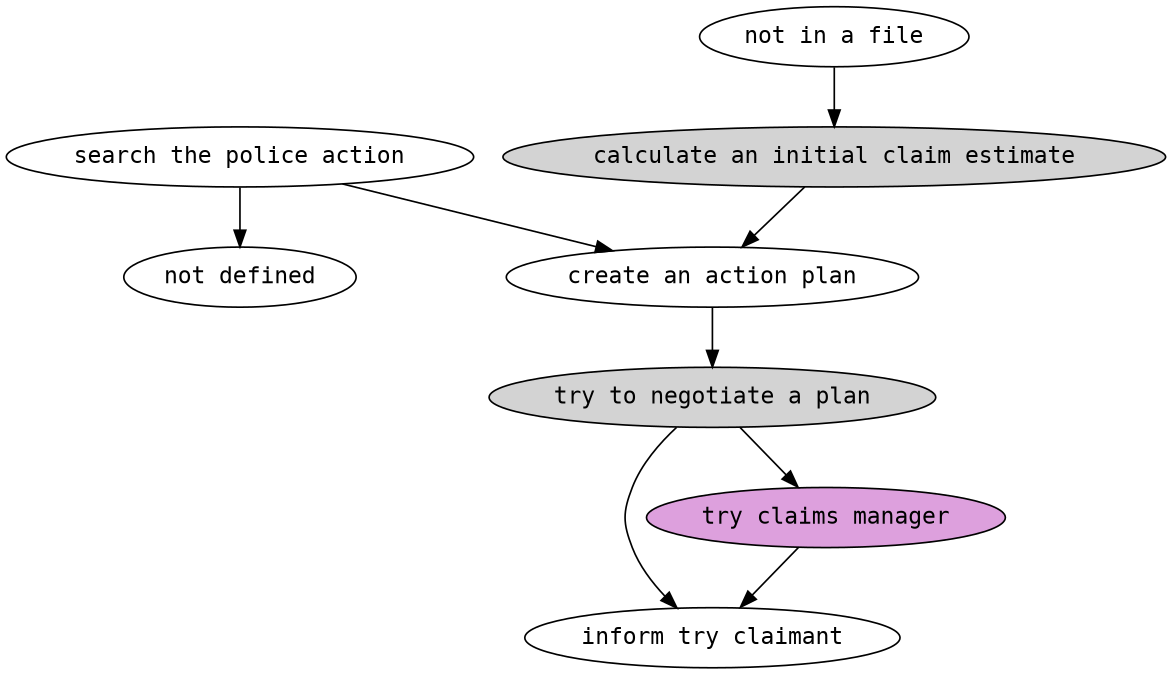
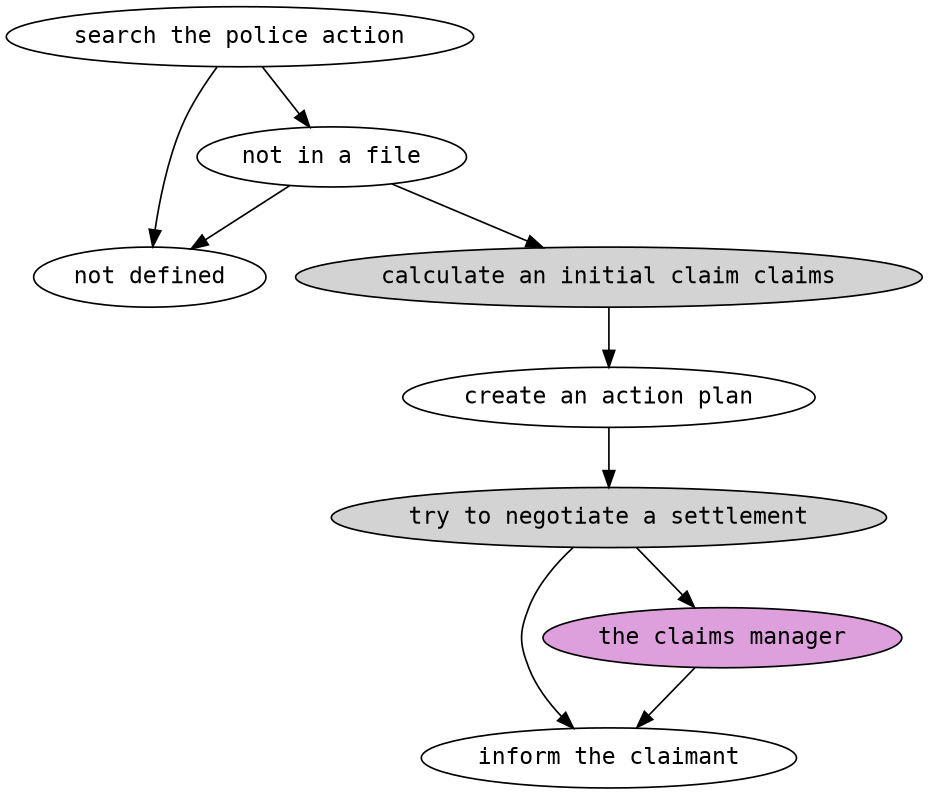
(834, 157) -> (609, 277)
none -> (248, 213)
(469, 215) -> (281, 90)
(712, 397) -> (609, 518)
(826, 518) -> (722, 638)
(712, 638) -> (609, 758)
